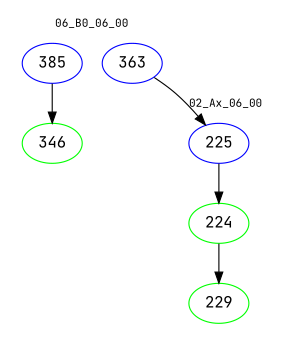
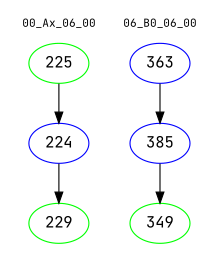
(187, 104) -> (160, 98)
(226, 104) -> (59, 24)
(52, 143) -> (160, 223)
(219, 143) -> (59, 63)
(219, 223) -> (59, 143)
